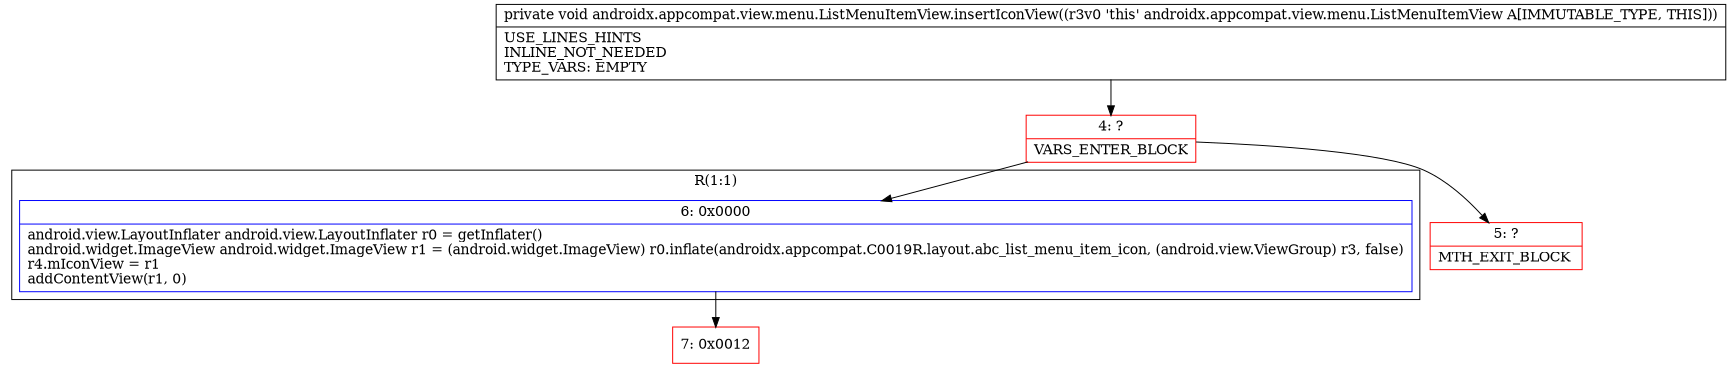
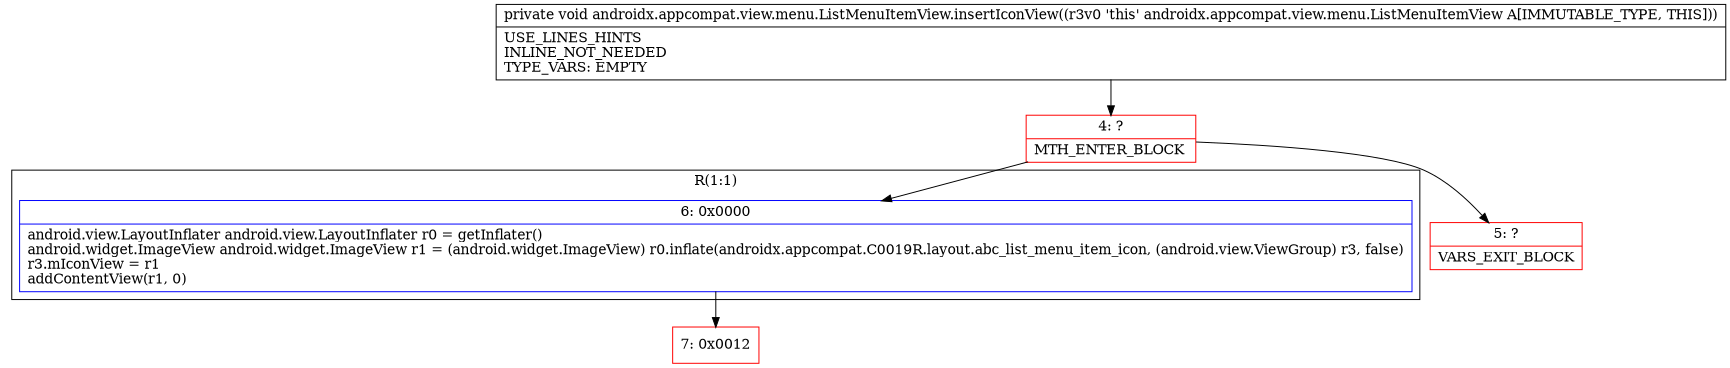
(1111, 150) -> (1109, 150)
(1505, 257) -> (1506, 257)
(94, 265) -> (94, 265)
